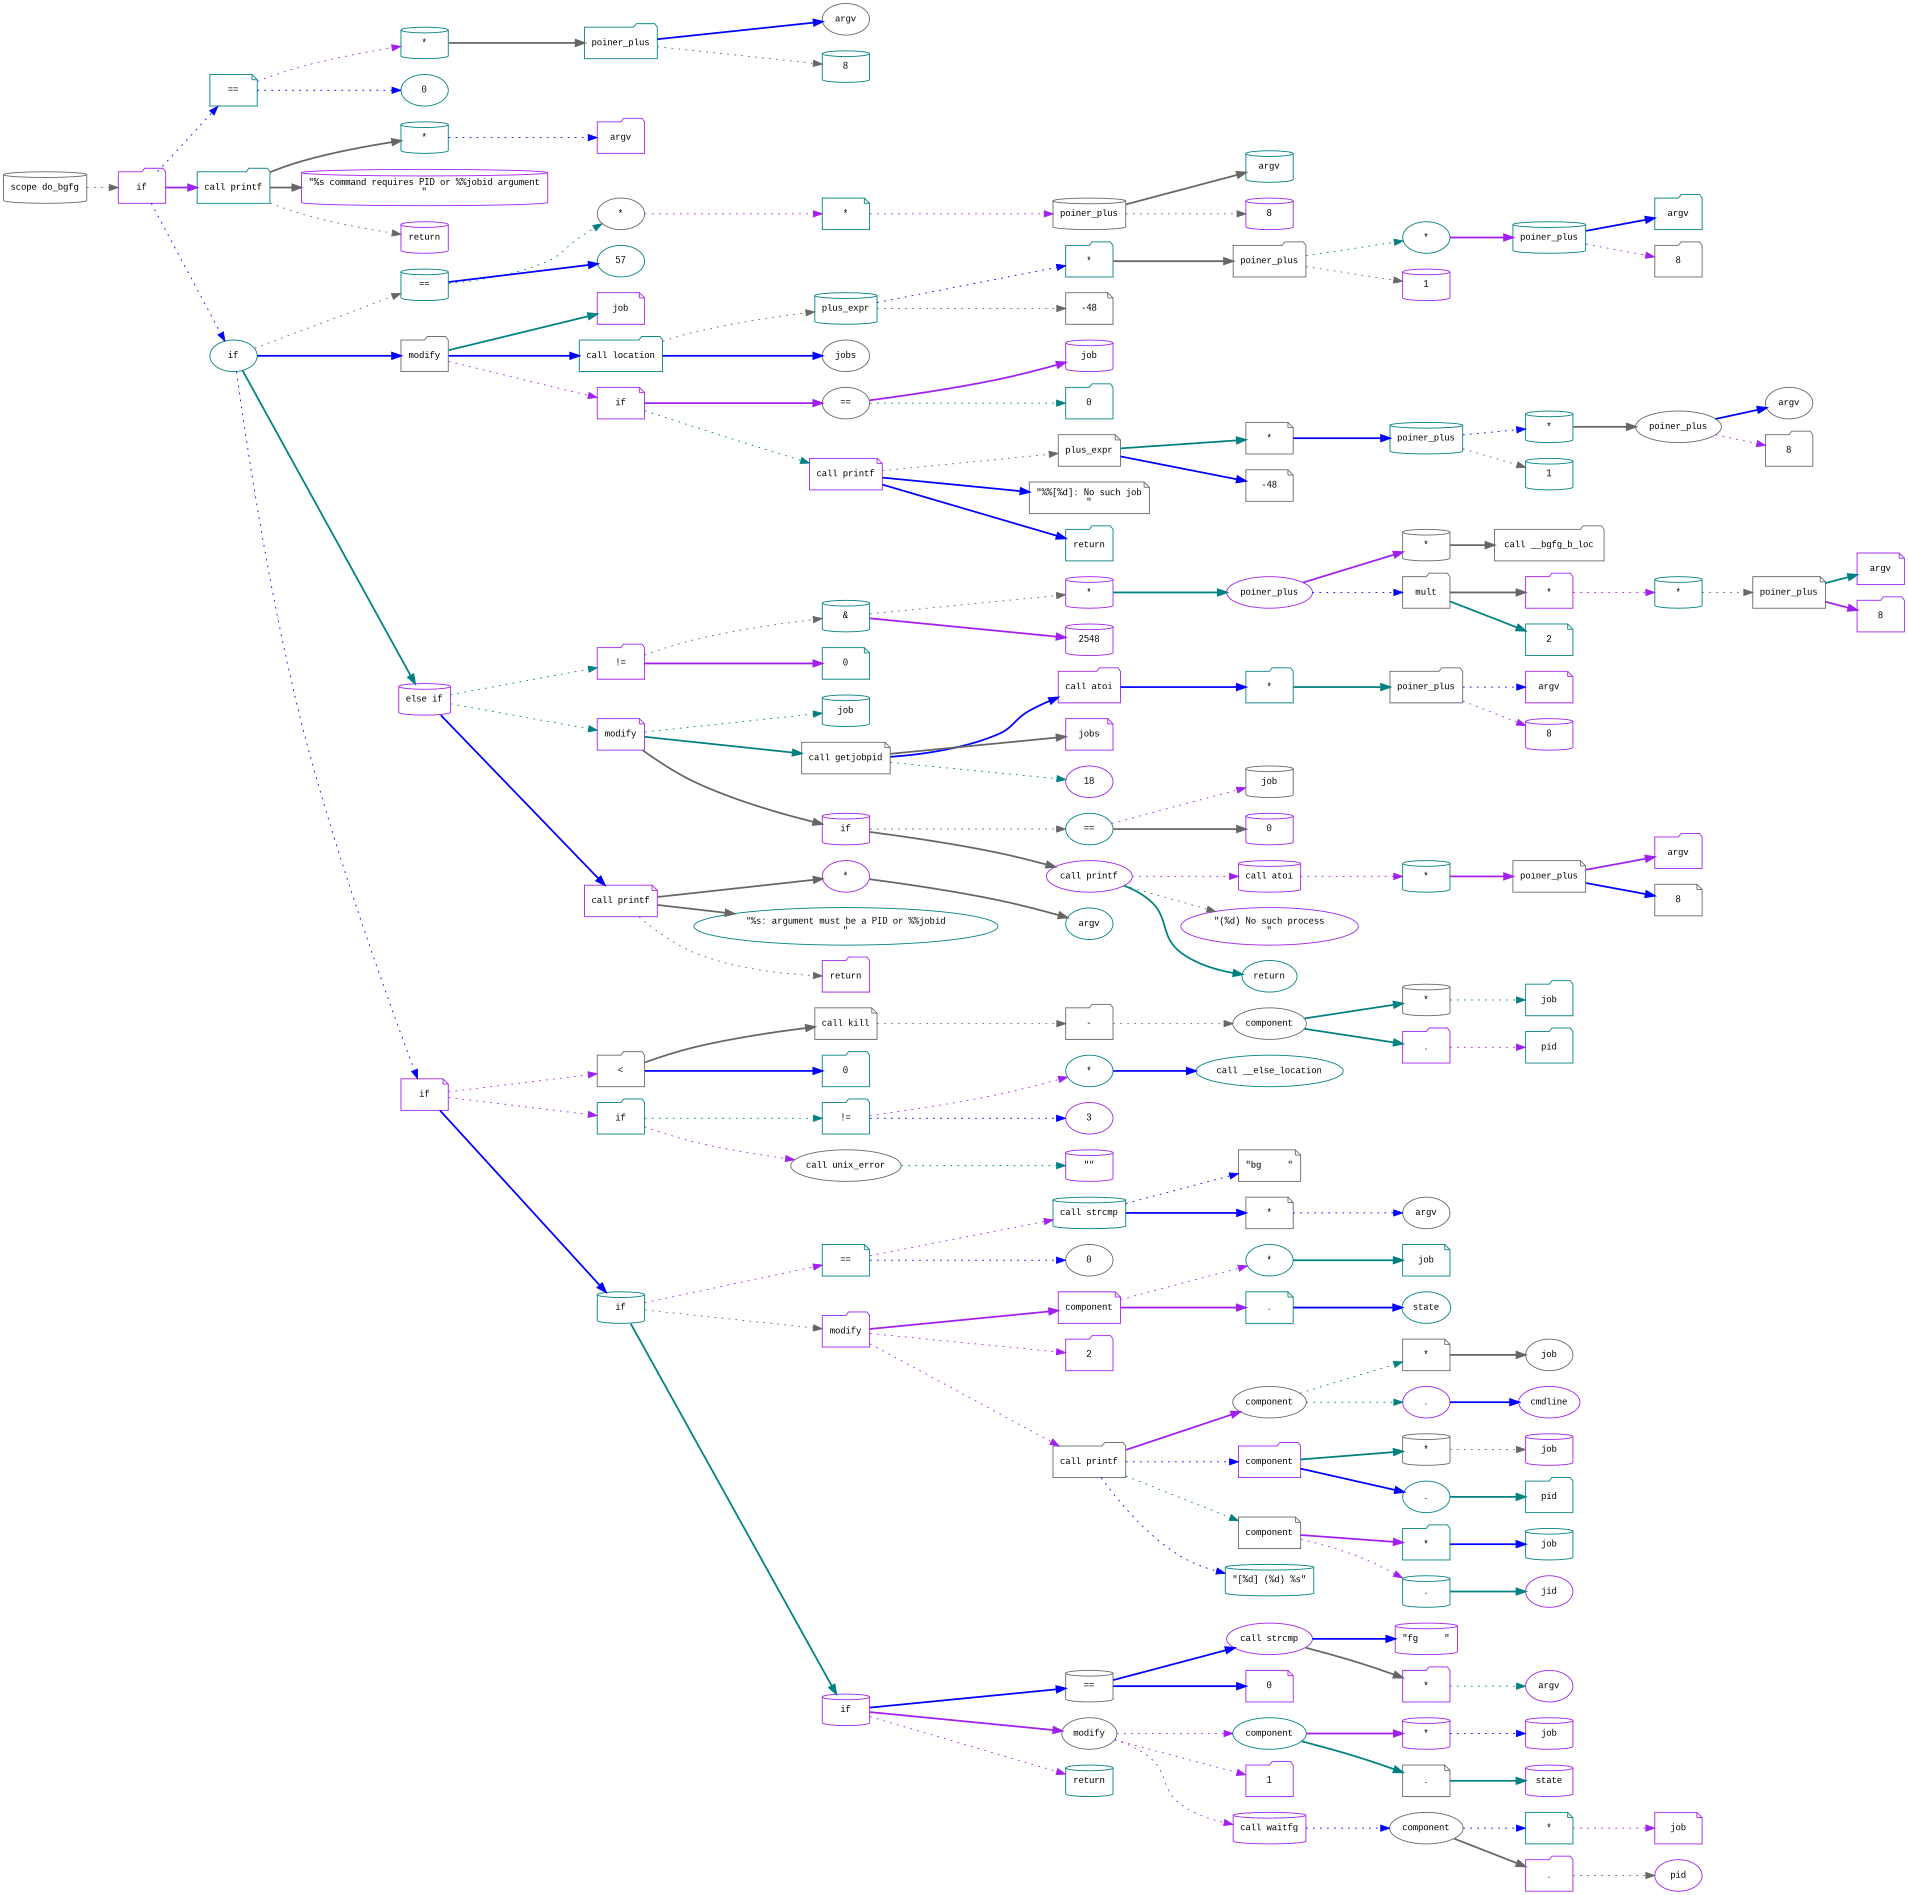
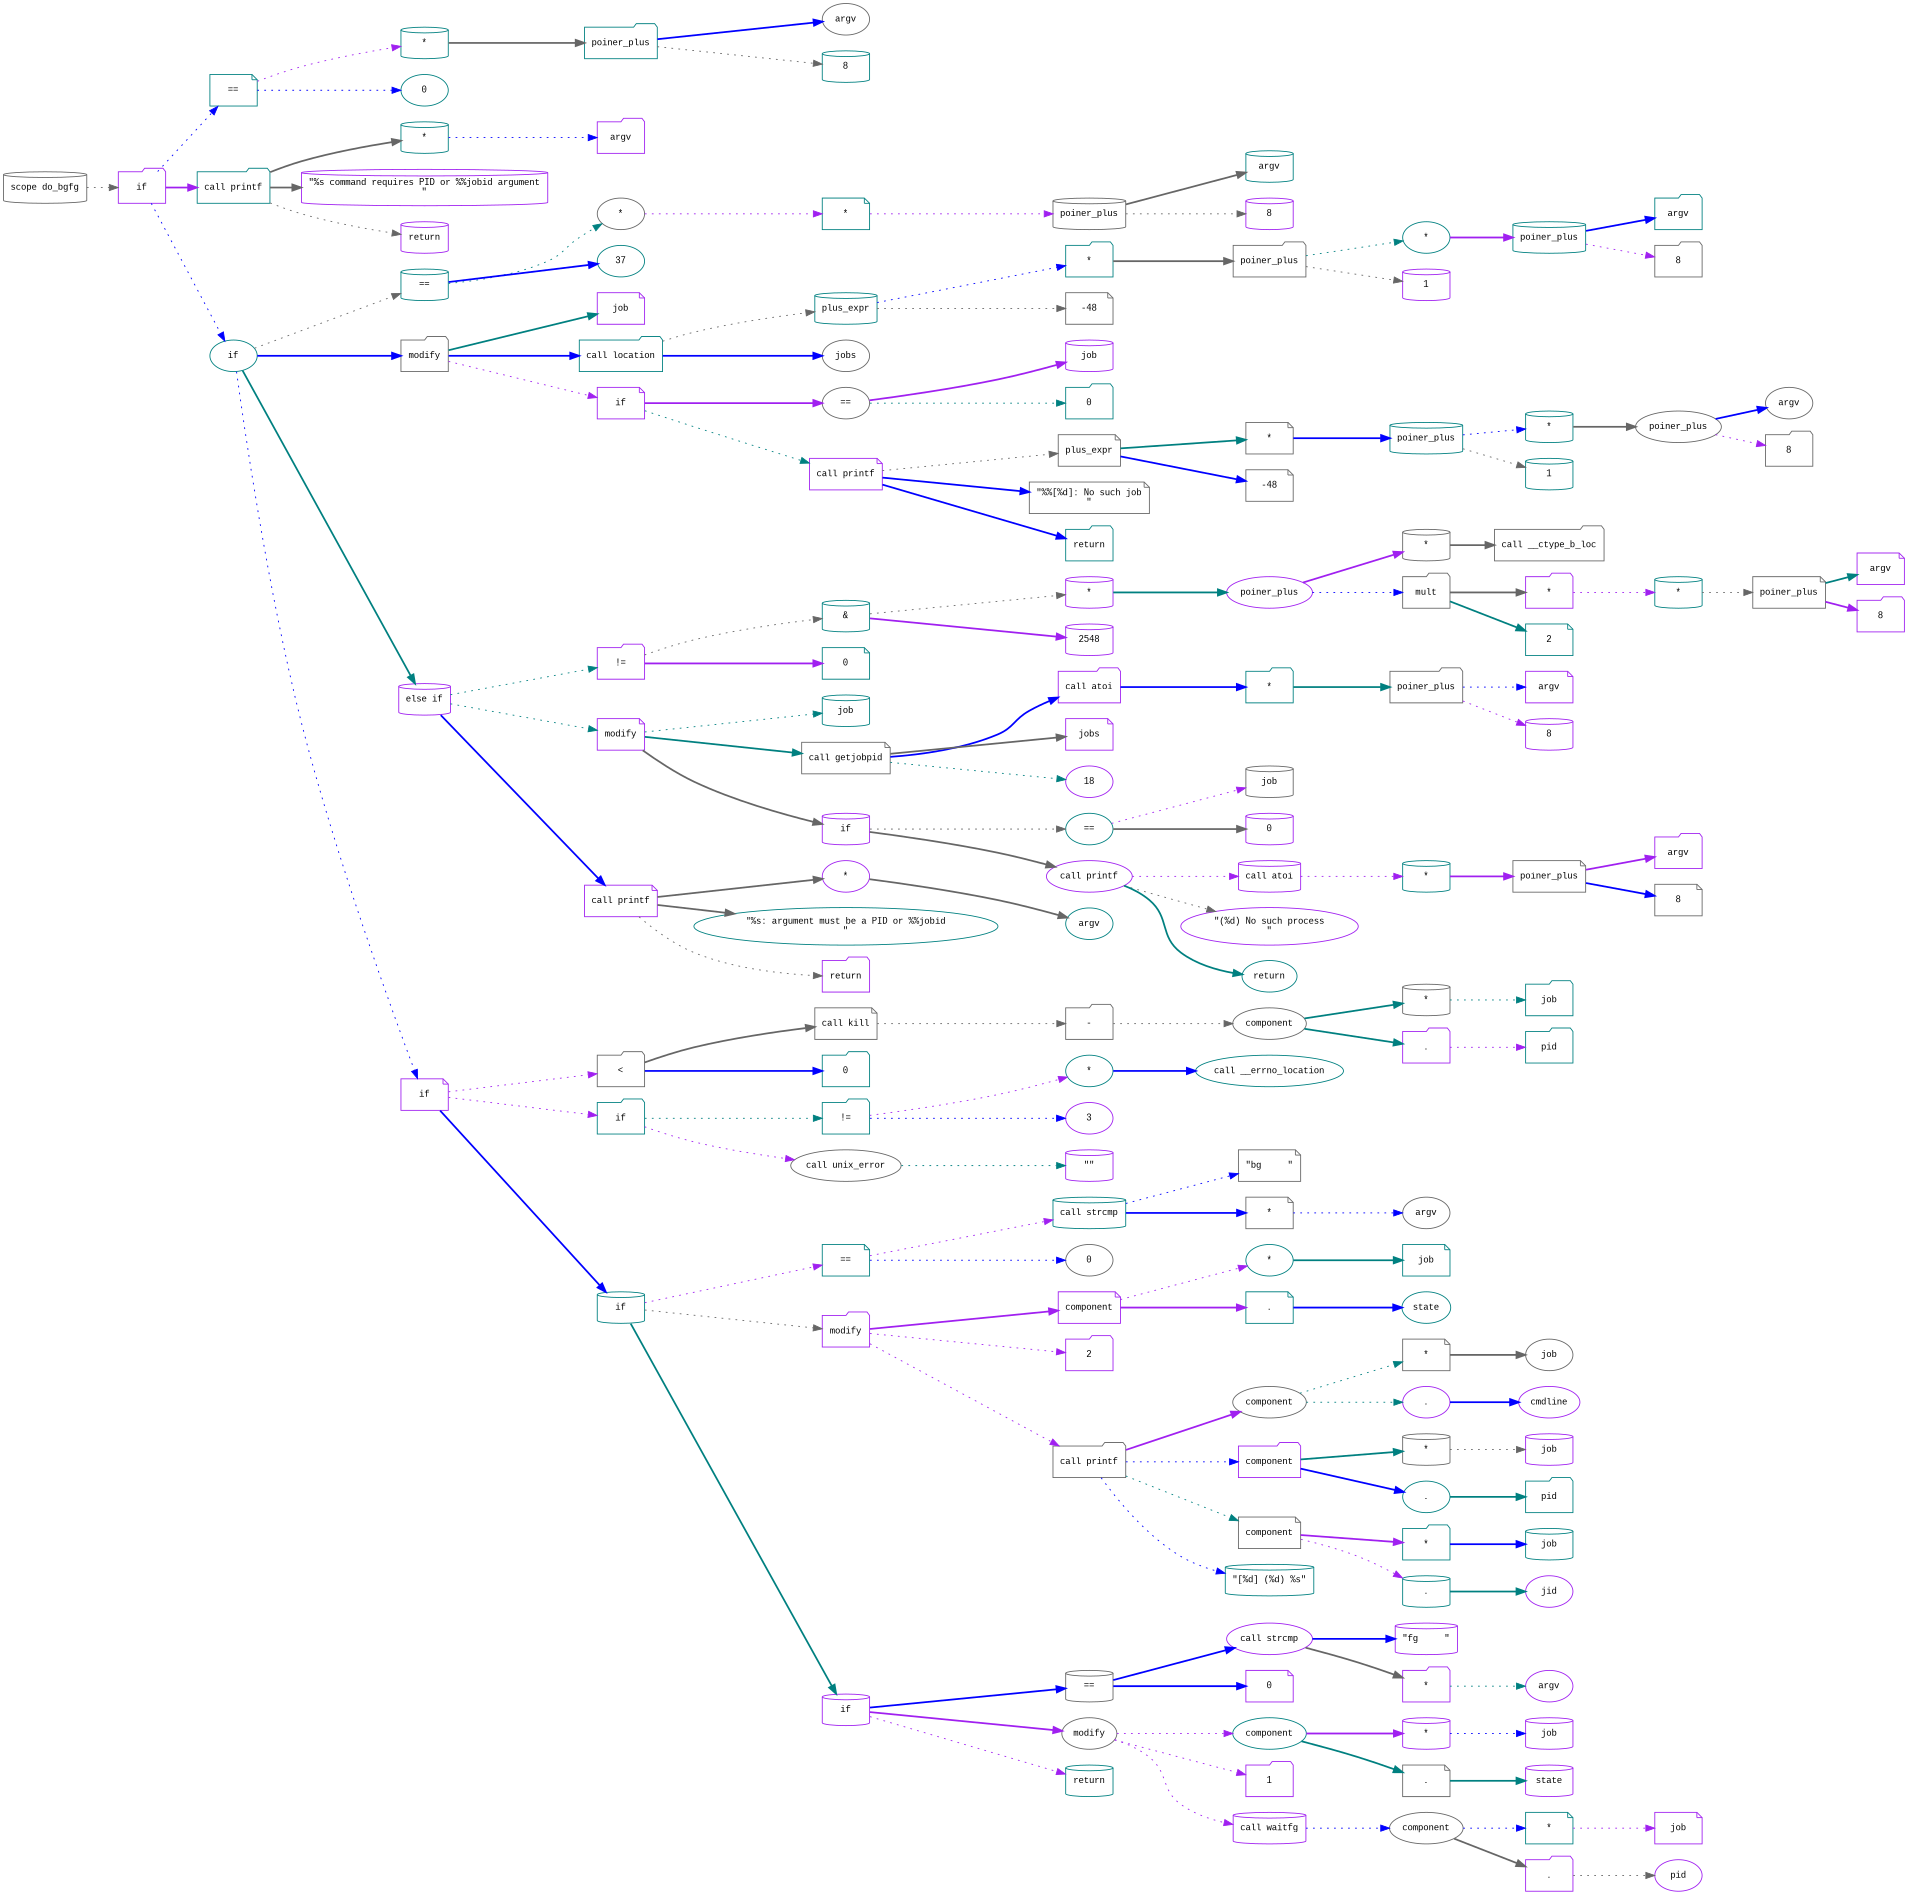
(621, 261) -> (621, 261)
(1549, 545) -> (1549, 545)
(1270, 1071) -> (1270, 1071)
